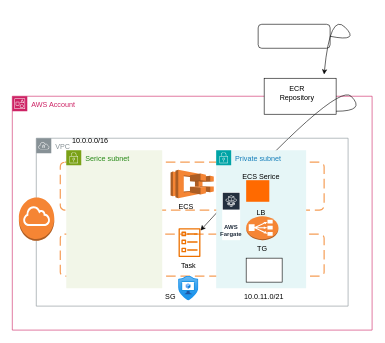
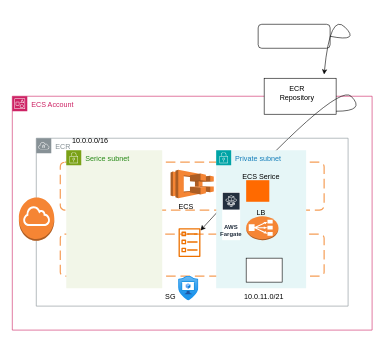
(53, 105) -> (53, 105)
(62, 147) -> (62, 147)
(262, 249) -> none
(189, 266) -> none
